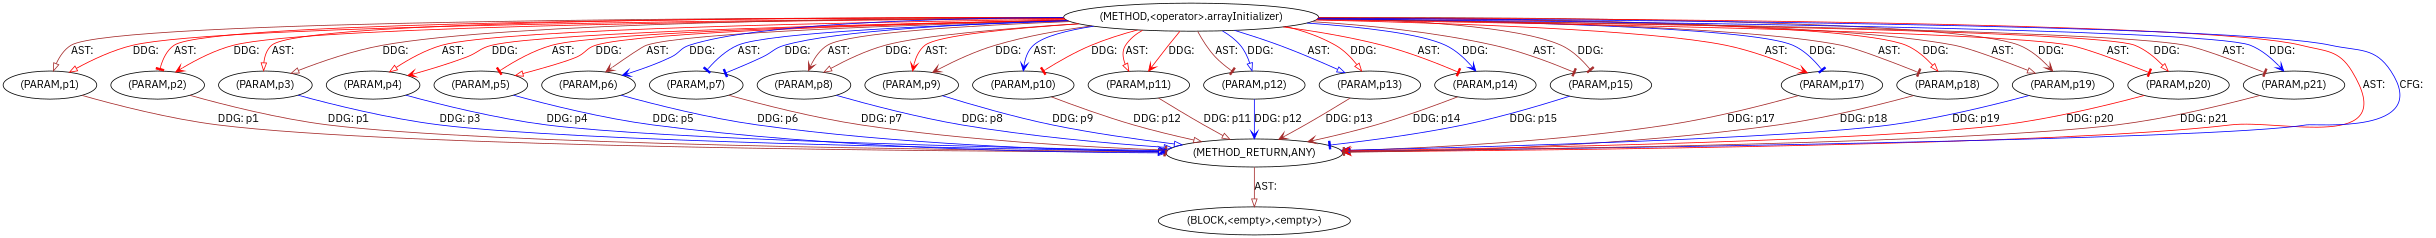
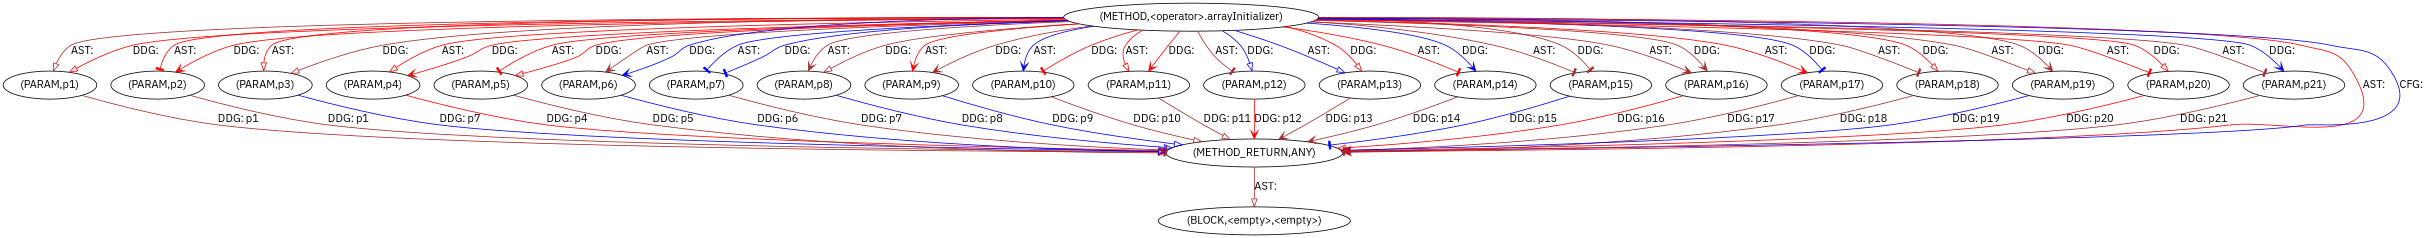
none -> (1716, 85)
(1254, 115) -> (1254, 115)
(460, 119) -> (460, 119)
(1157, 119) -> (1157, 119)
(704, 131) -> (704, 131)
(667, 135) -> (667, 135)
